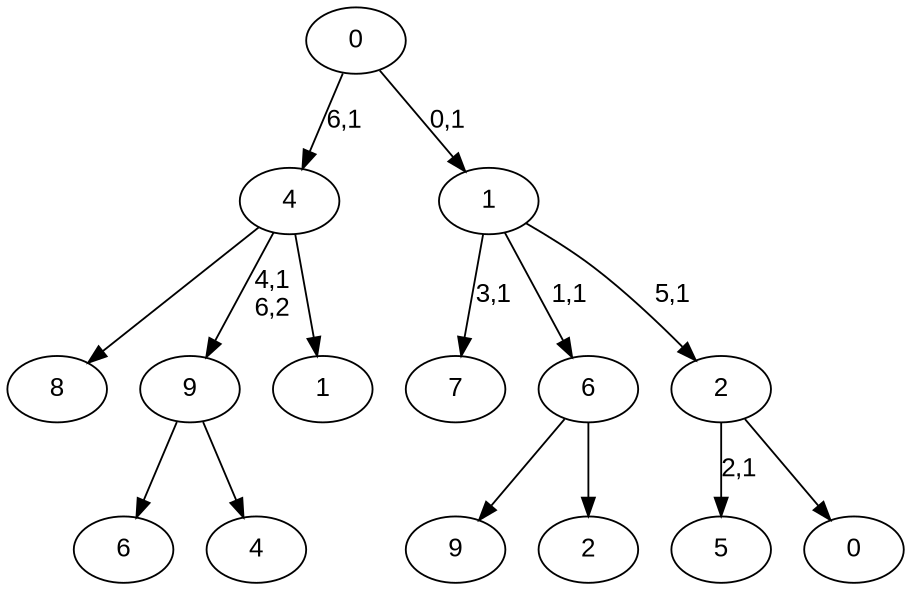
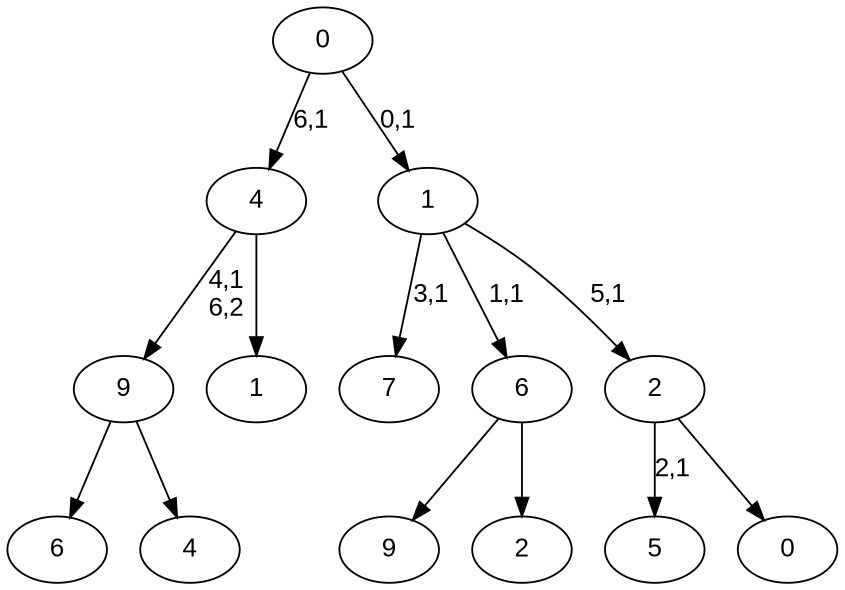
(57, 389) -> none
